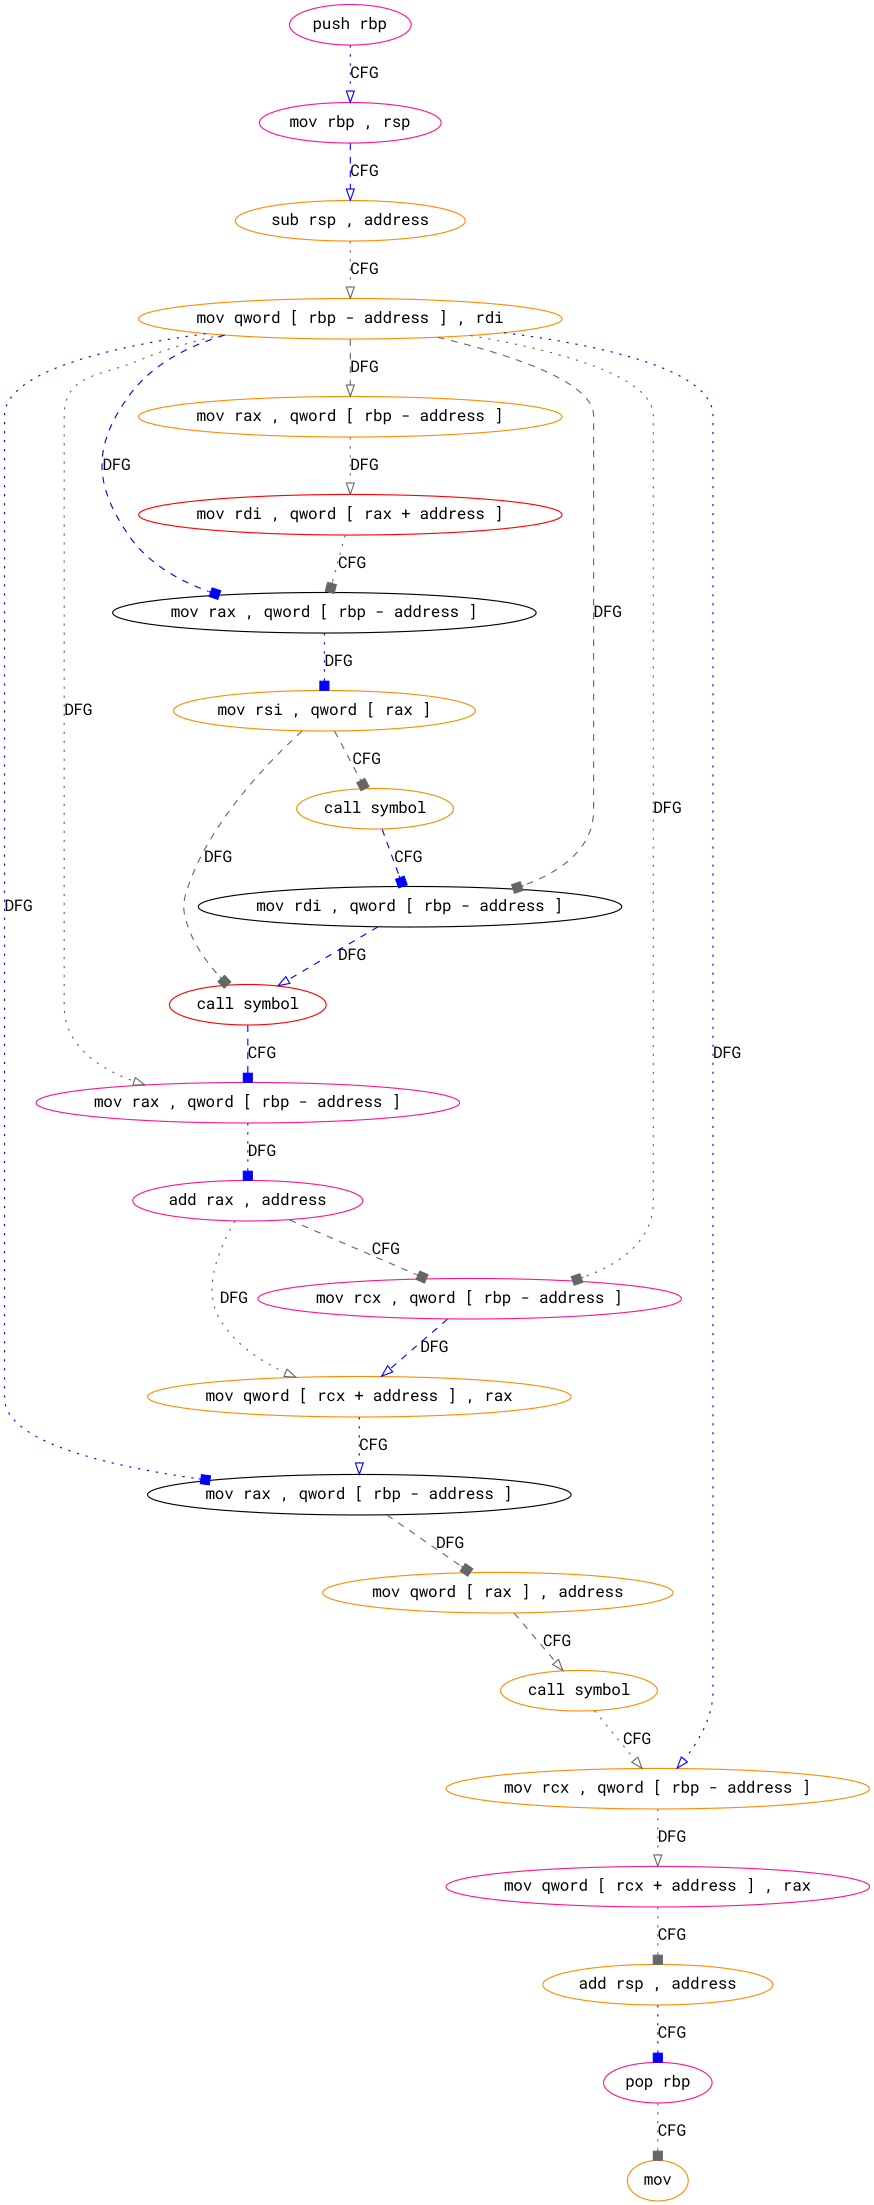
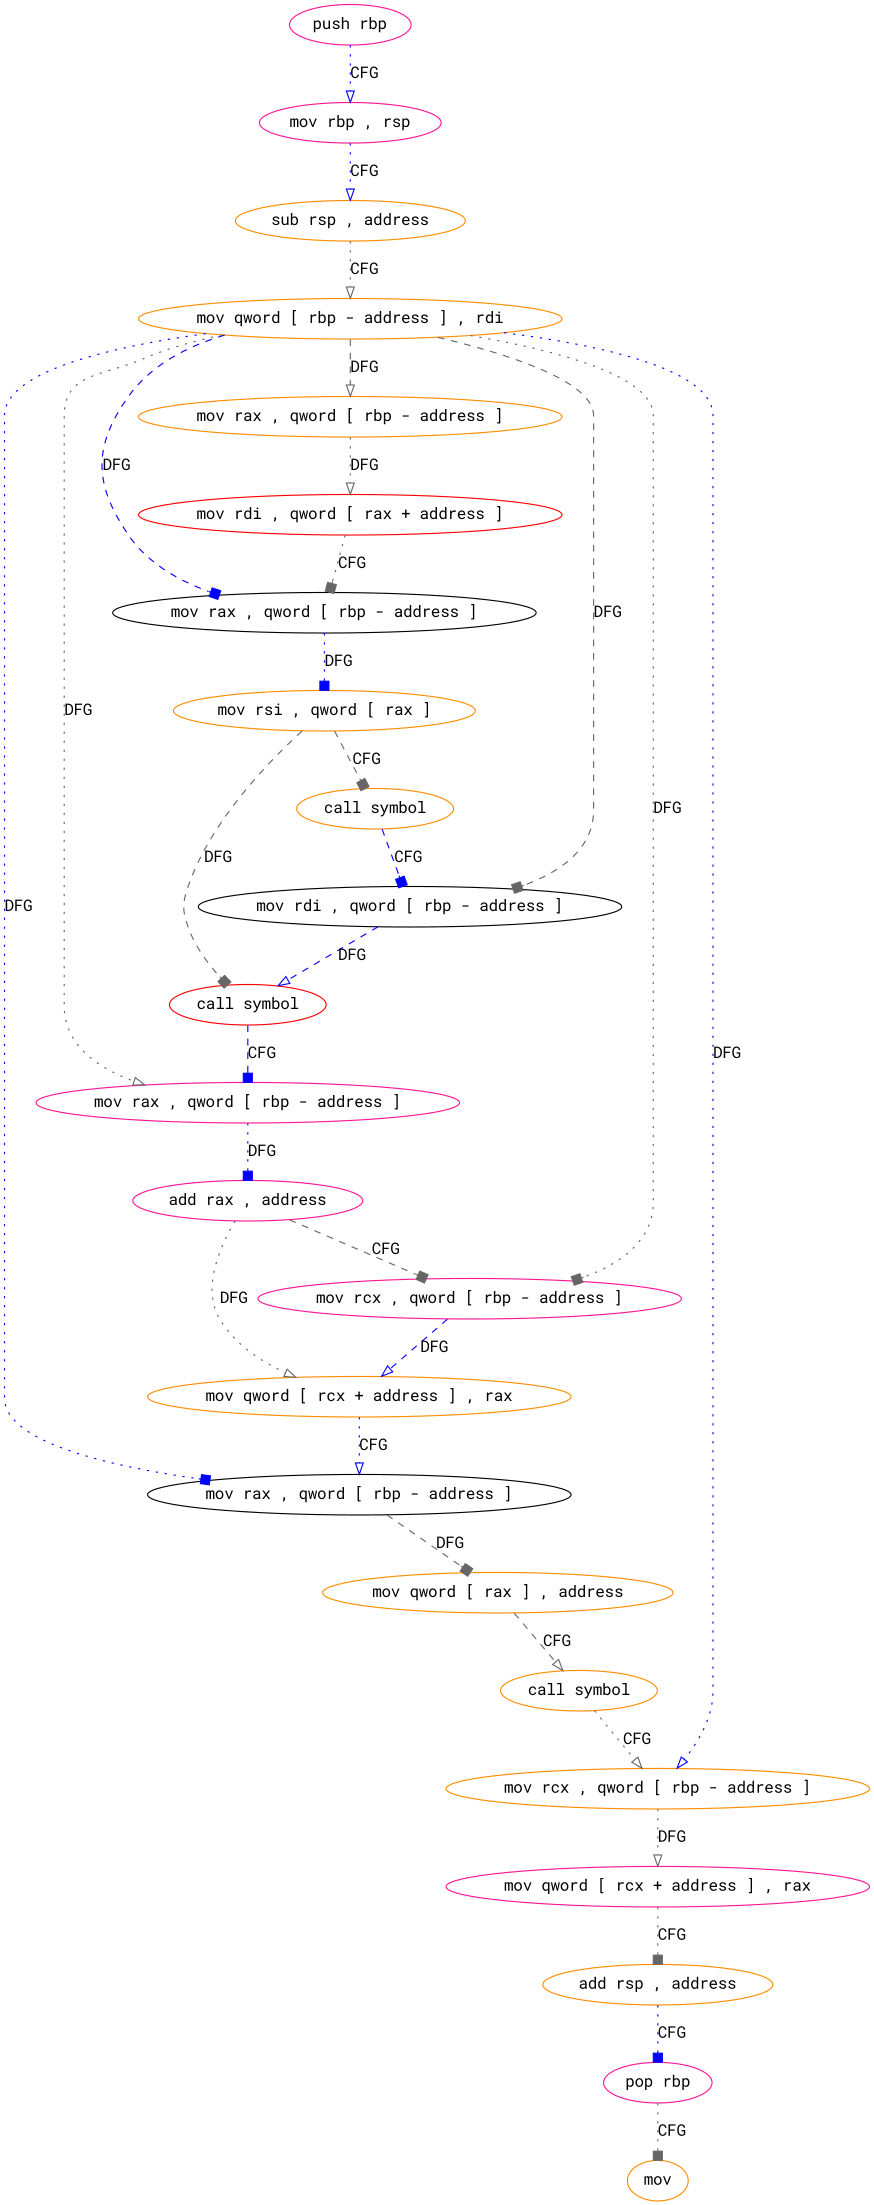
(350, 166) -> (350, 166)
